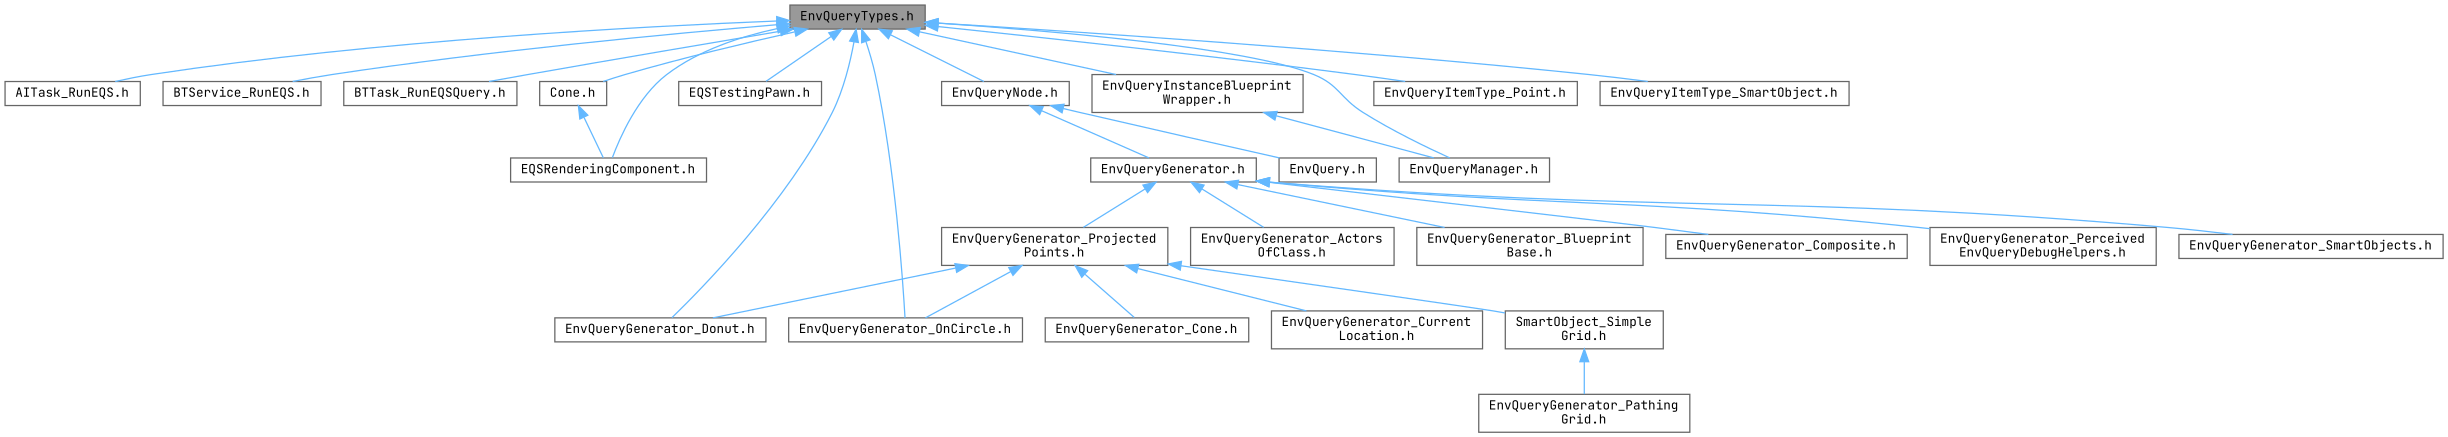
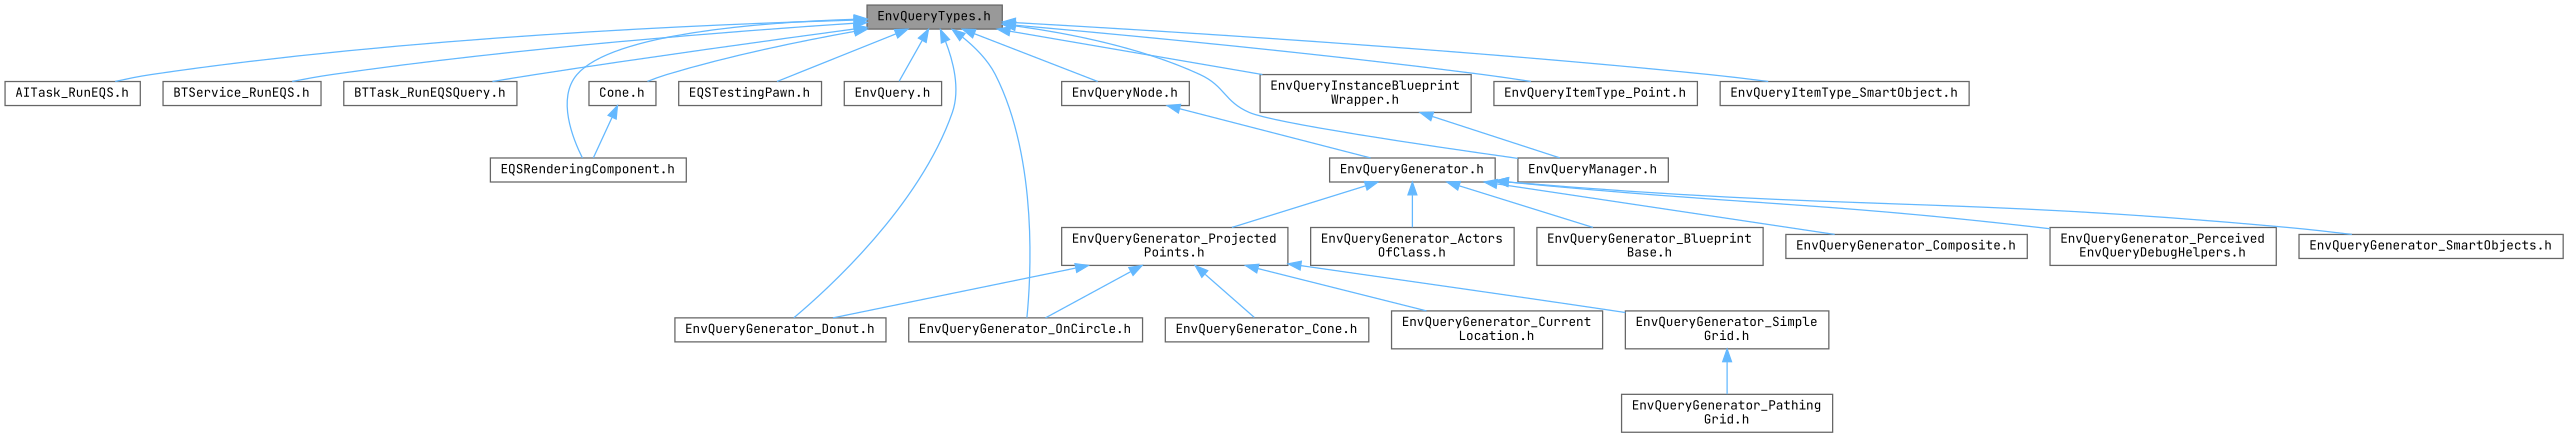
(1171, 133) -> (911, 61)
(1584, 330) -> (1727, 330)
